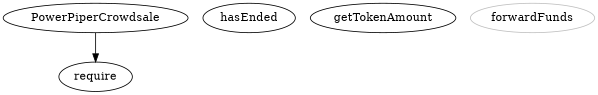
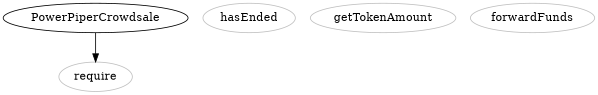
(249, 18) -> (249, 18)
(383, 18) -> (383, 18)
(96, 77) -> (96, 77)
